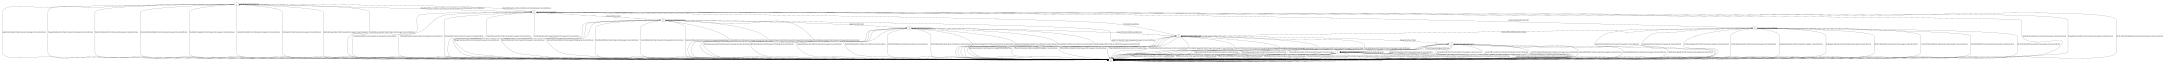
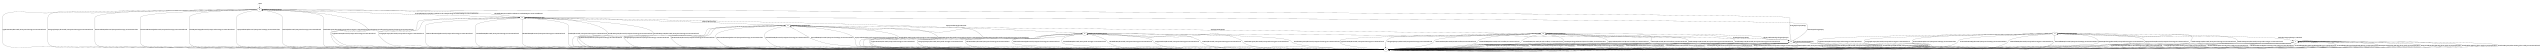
none -> (260, 4)
(1514, 32) -> (1741, 38)
(1315, 38) -> (1038, 12)
